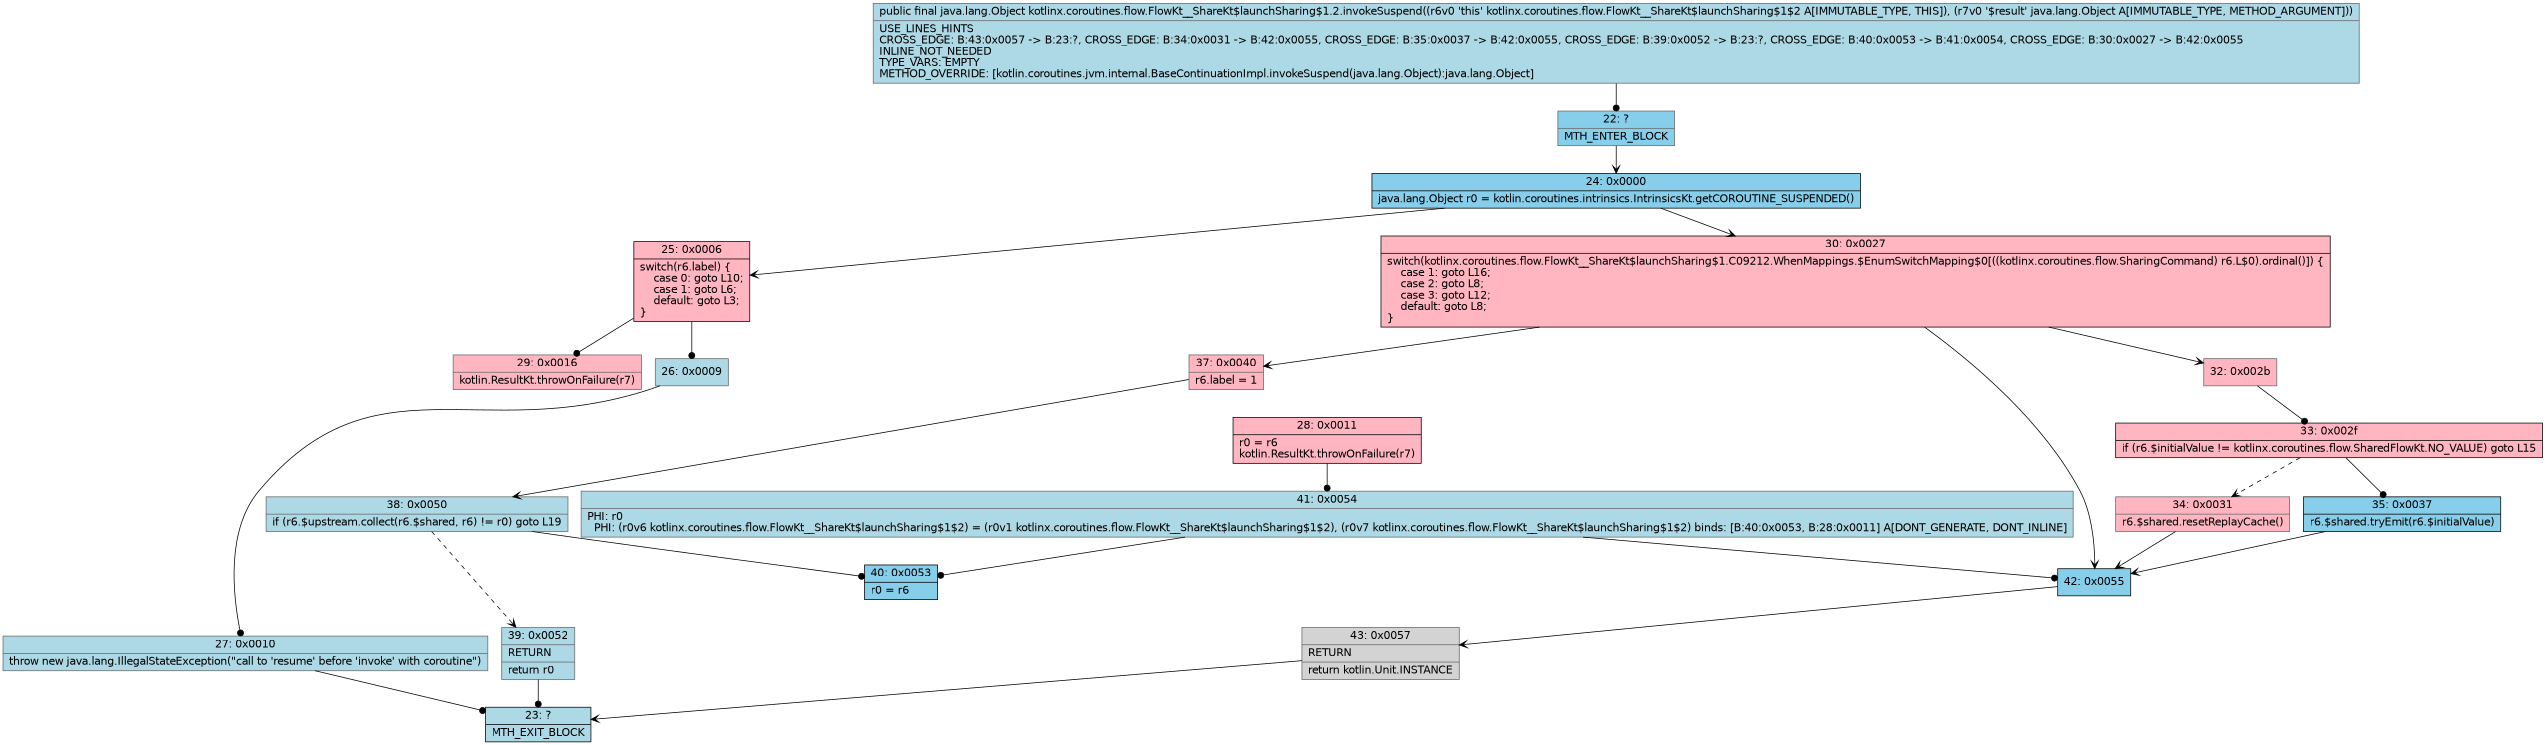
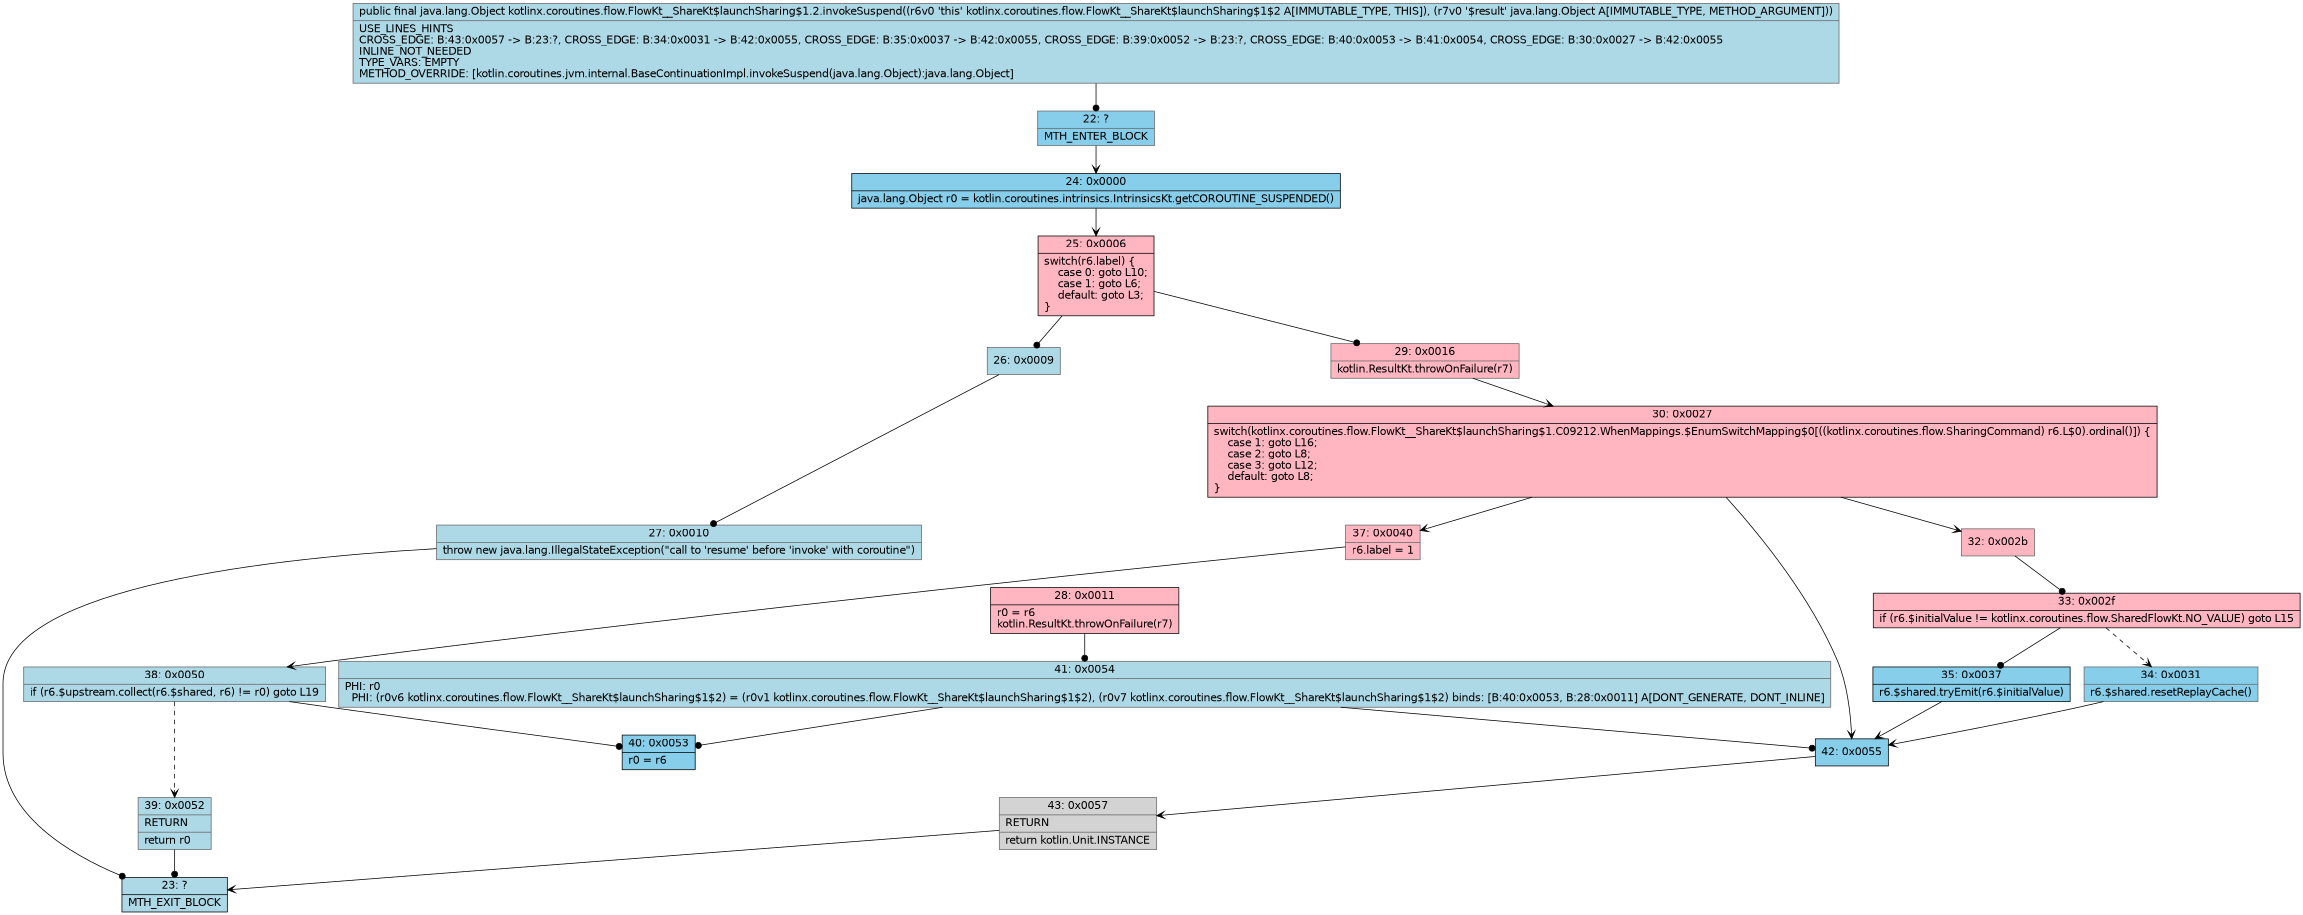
(1694, 221) -> (1509, 391)
(2203, 514) -> (2171, 684)
